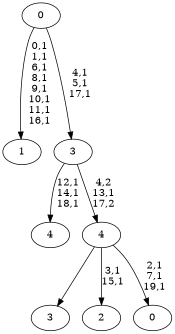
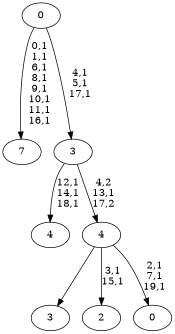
(22, 152) -> (22, 152)
